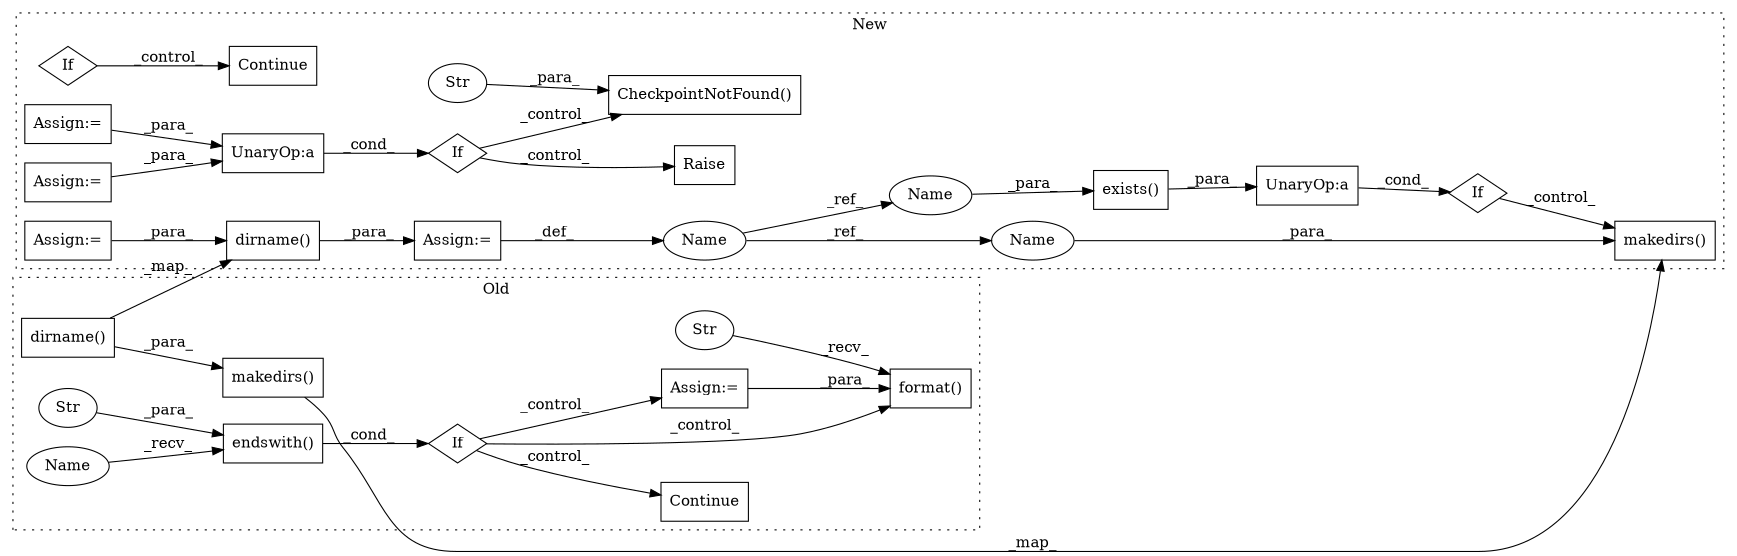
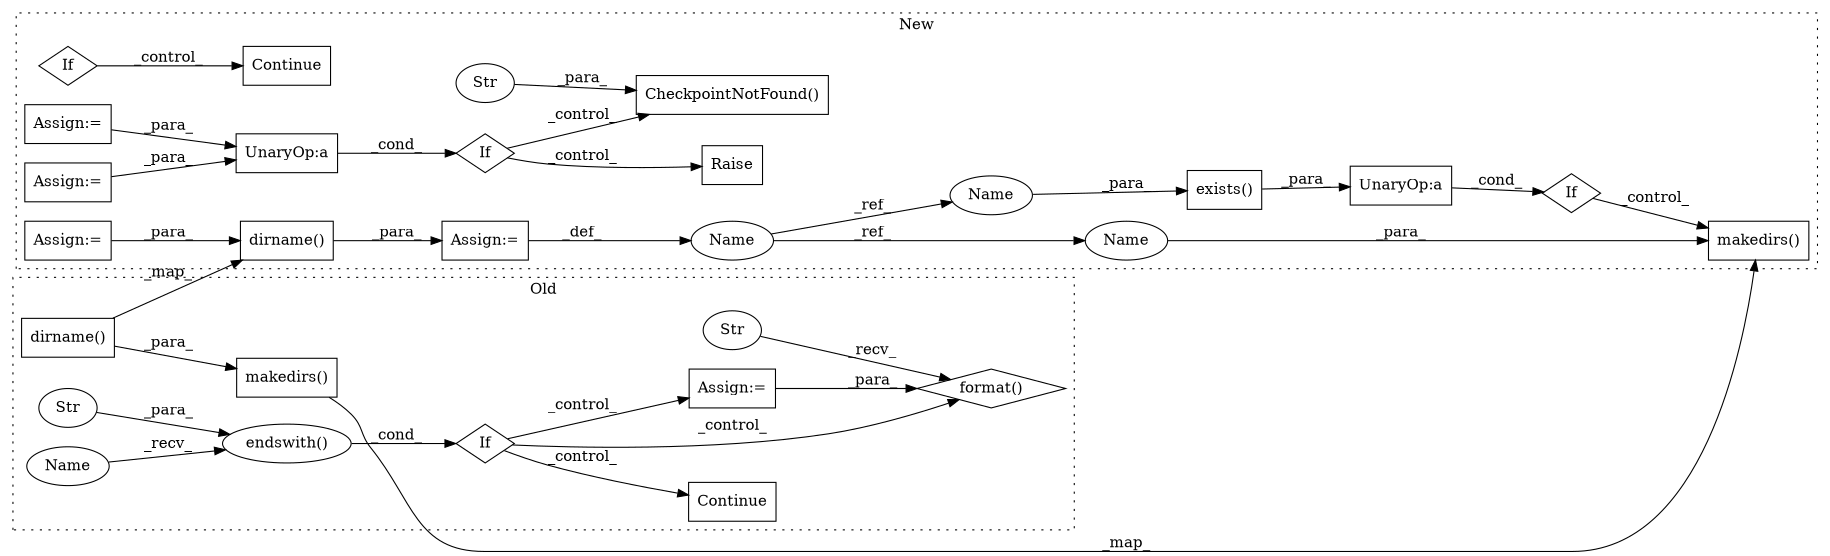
(931, 388) -> (991, 388)
(273, 444) -> (287, 444)
